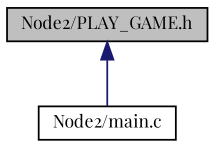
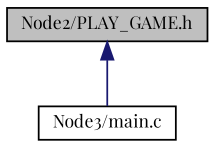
(107, 123) -> (107, 123)
